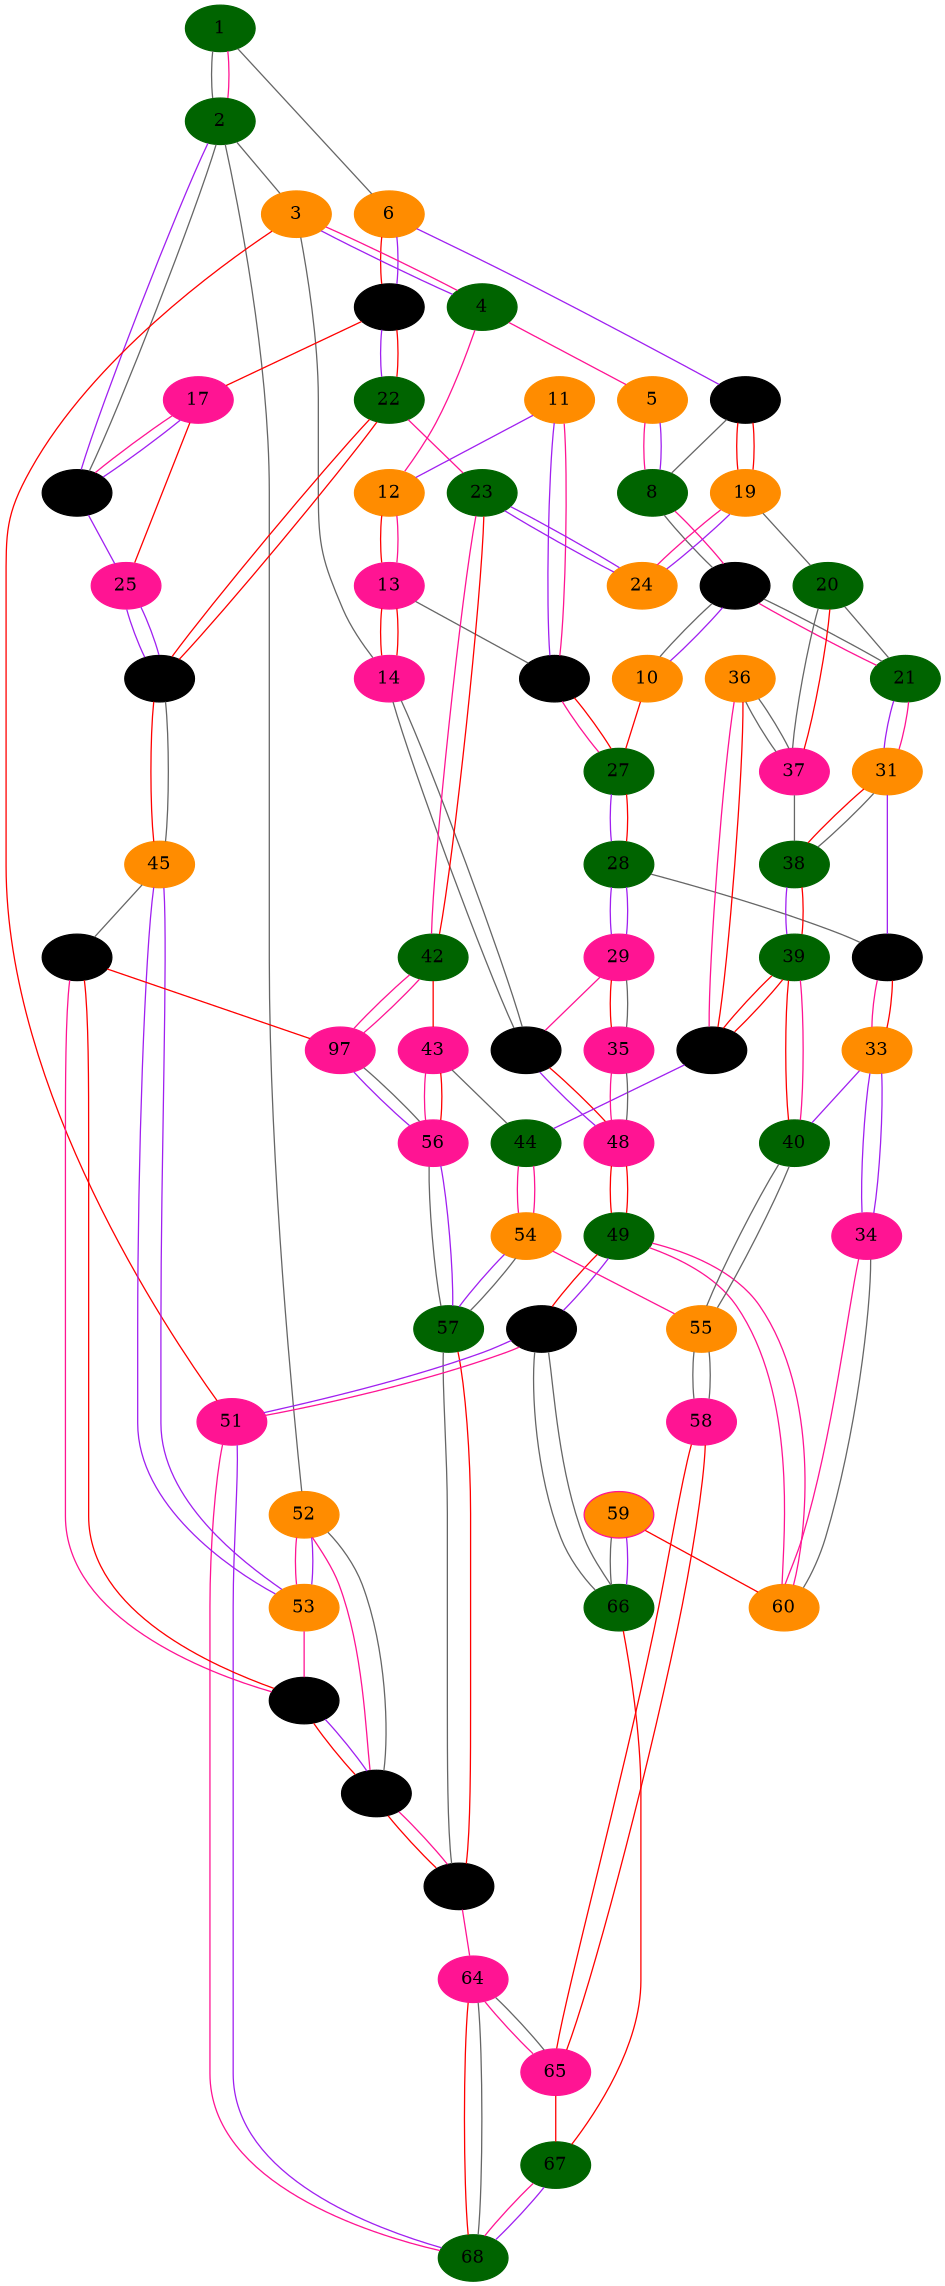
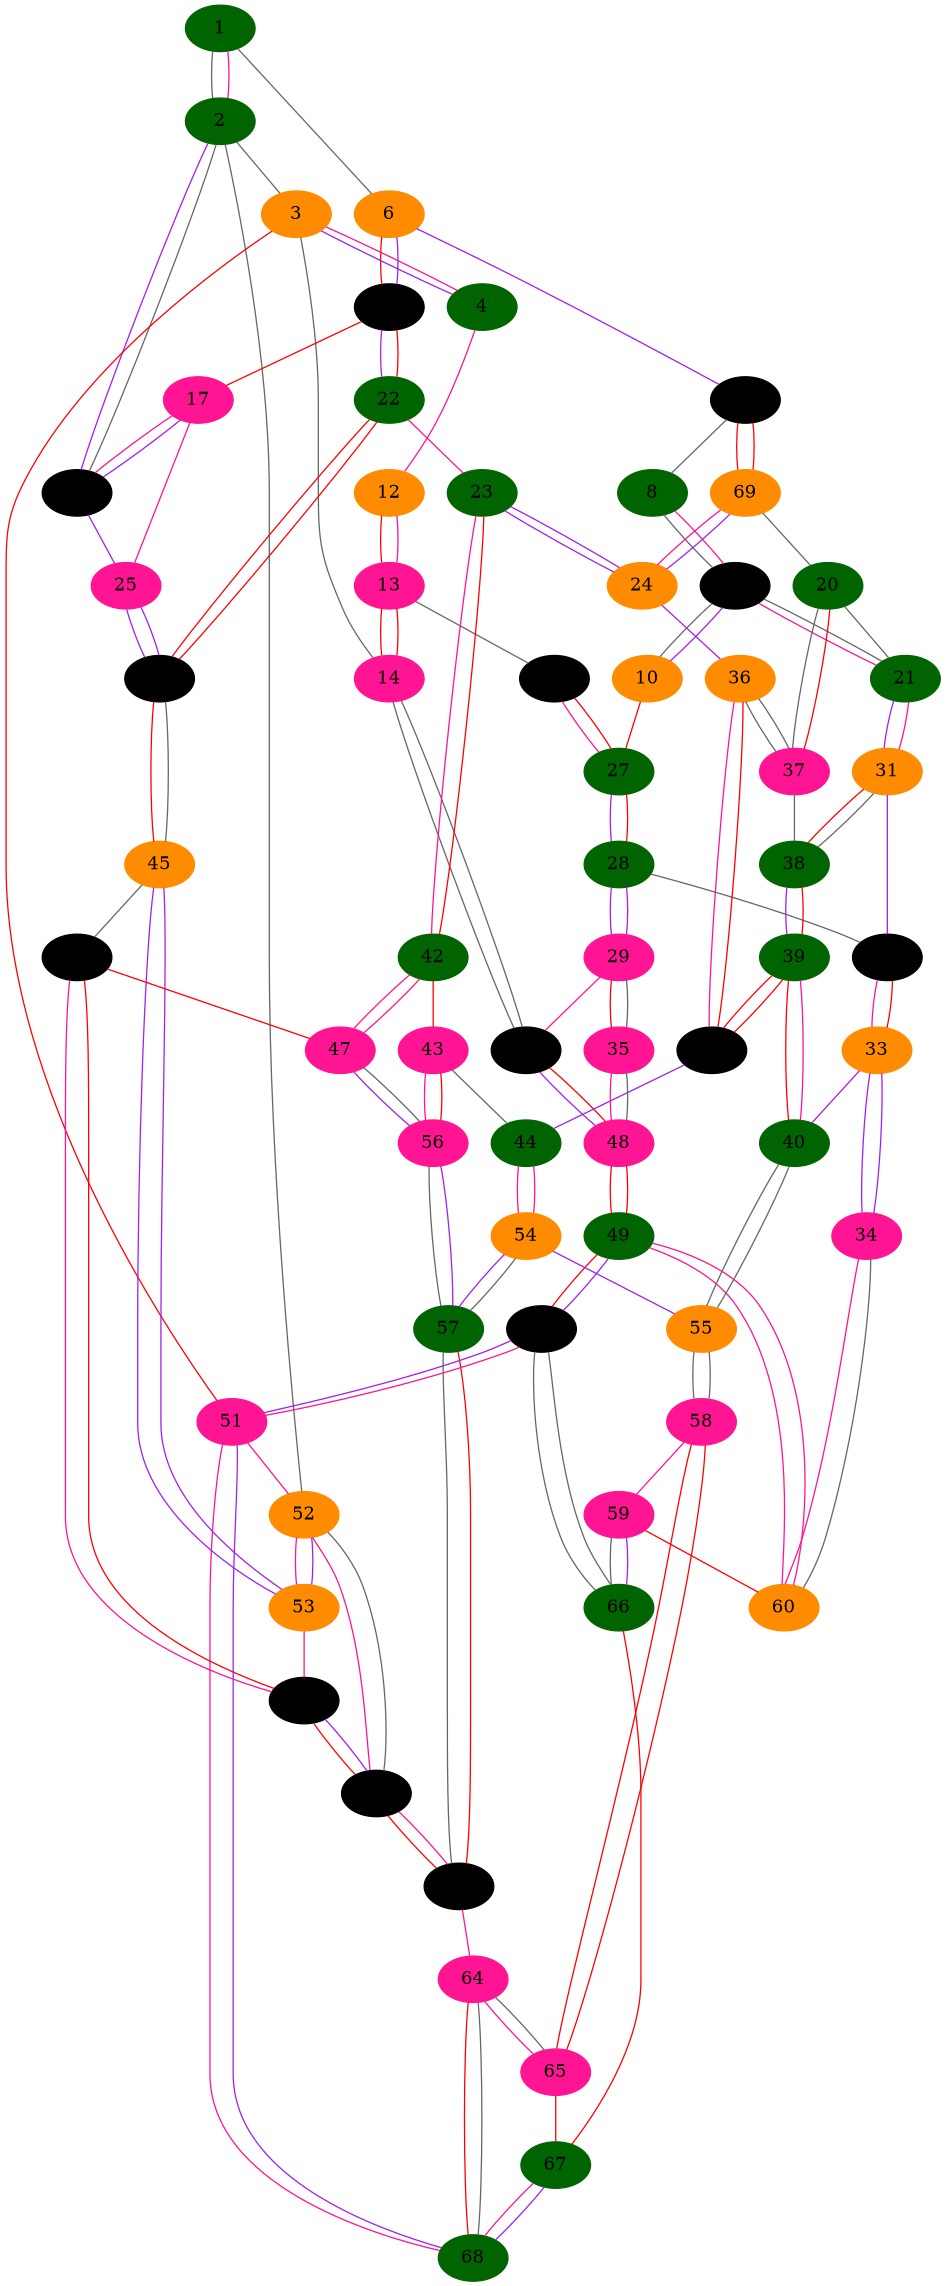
(560, 400) -> none
(653, 400) -> none
(162, 493) -> (162, 493)
(745, 493) -> (745, 493)
none -> (680, 622)
(340, 1050) -> (340, 1050)
(614, 1282) -> (614, 1282)
none -> (268, 1468)
none -> (660, 1468)
(619, 1515) -> (619, 1515)
